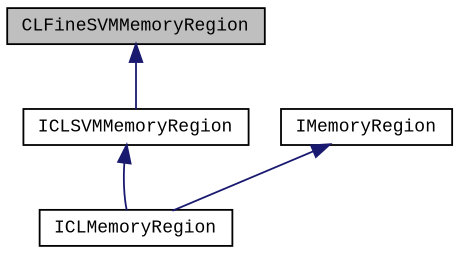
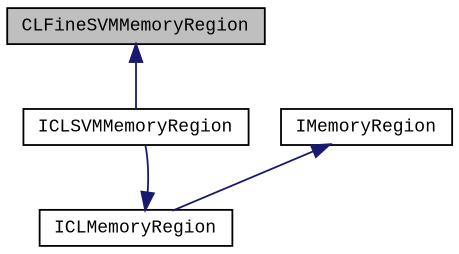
(124, 187) -> (148, 169)
